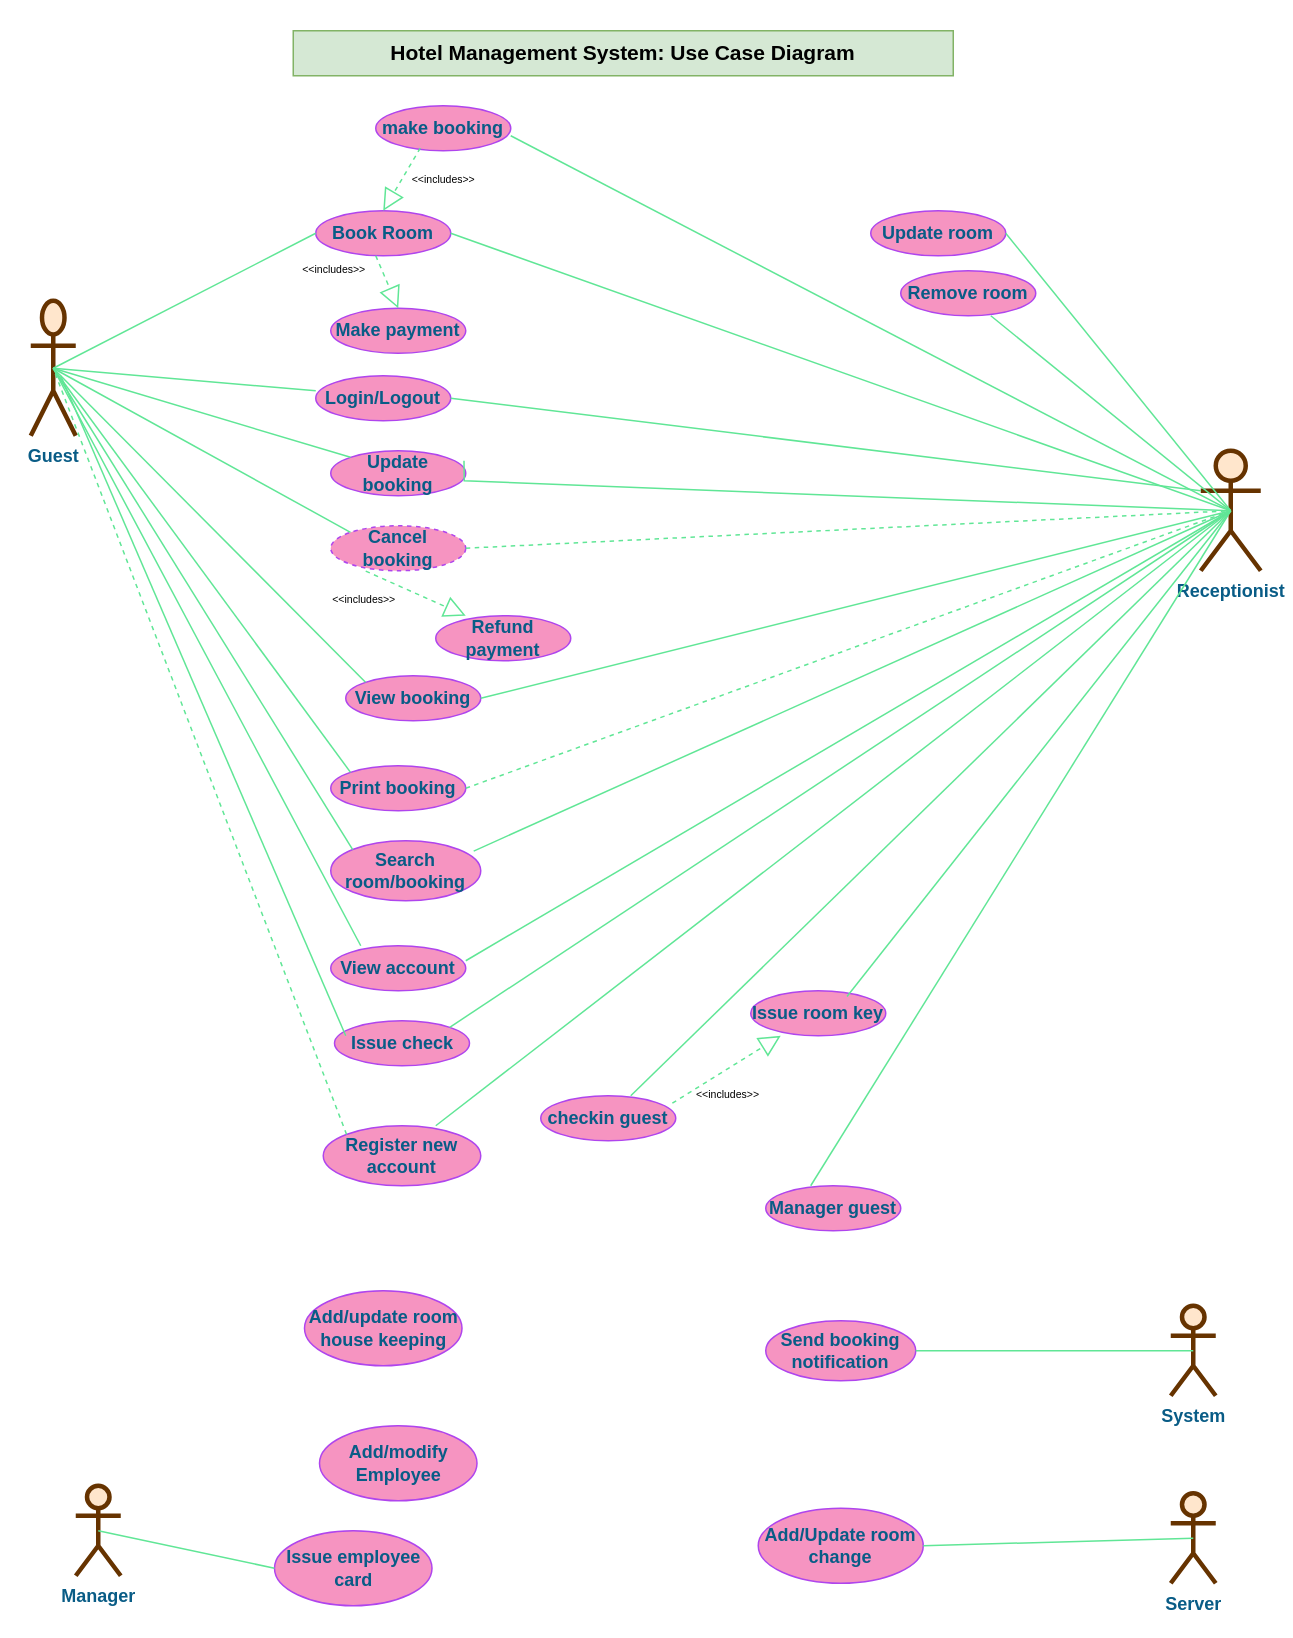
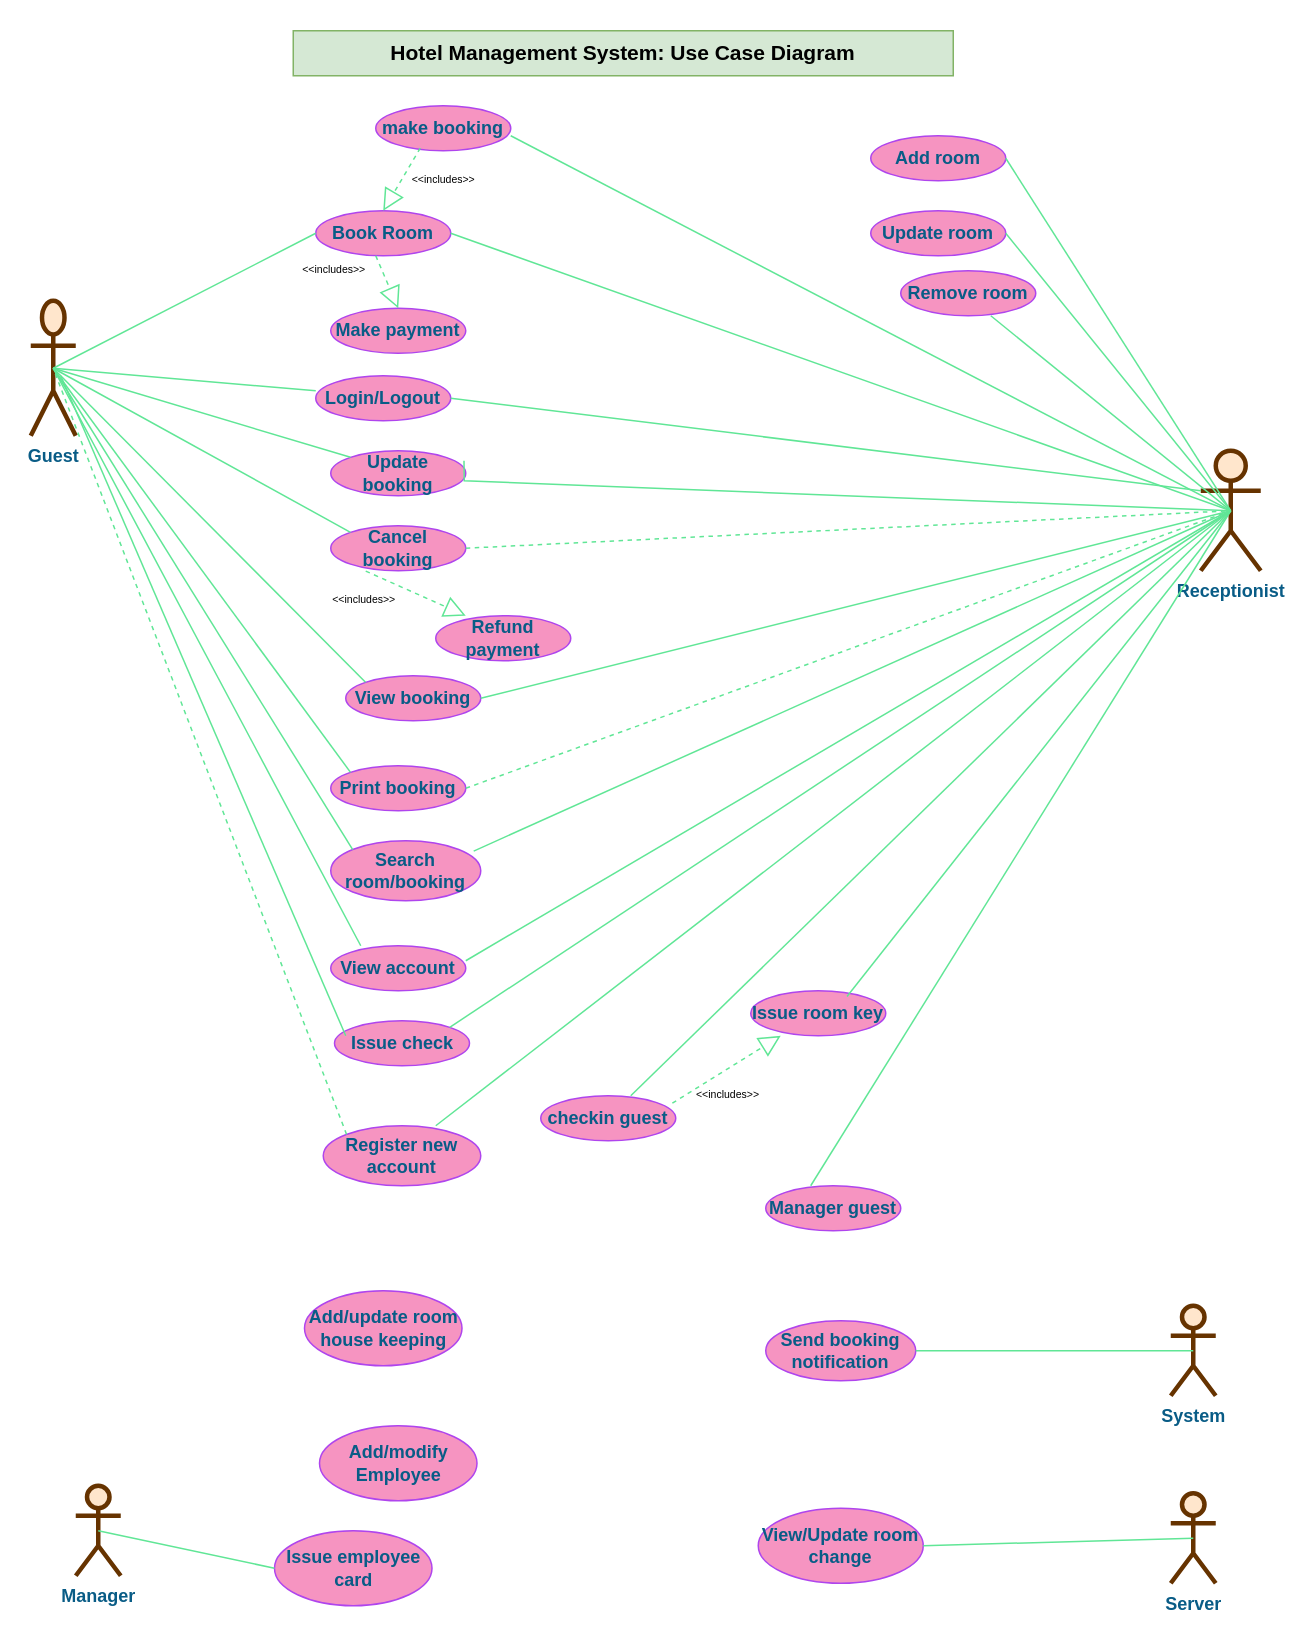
none -> (938, 158)
none -> (1111, 323)
(398, 548) -> (398, 548)
(841, 1546) -> (841, 1546)
